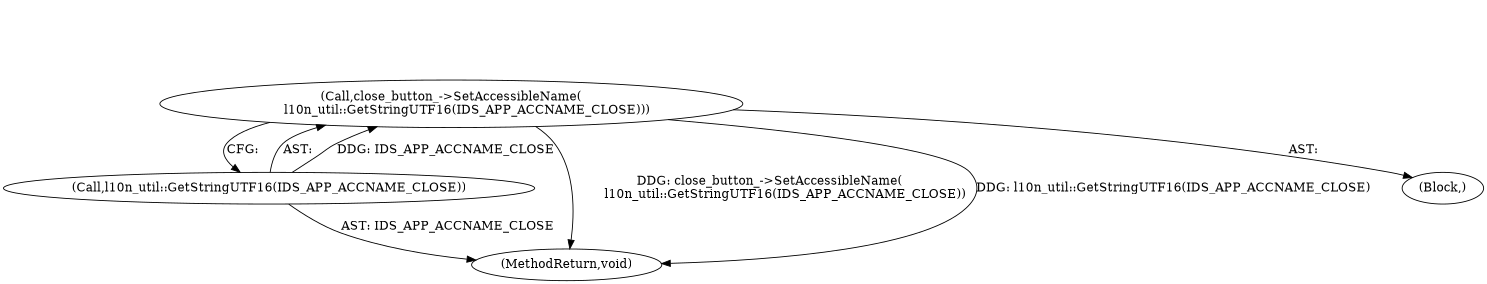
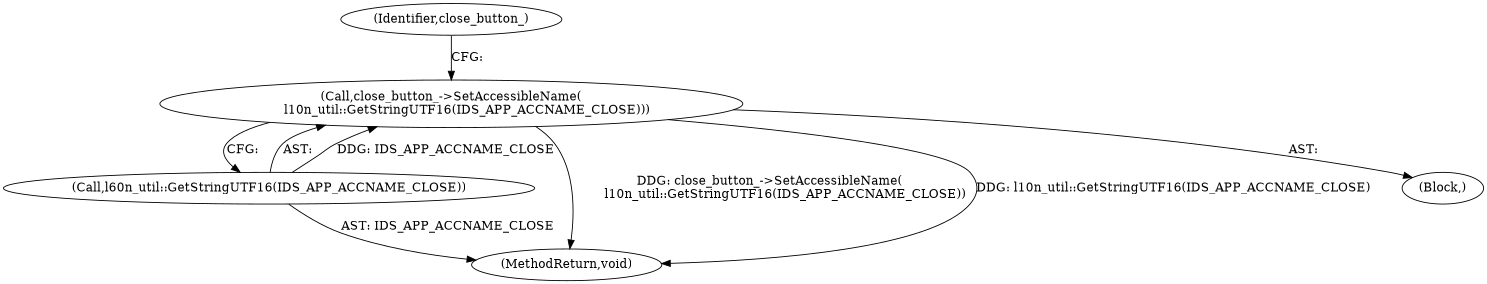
none -> (451, 19)
(269, 188) -> (269, 188)
